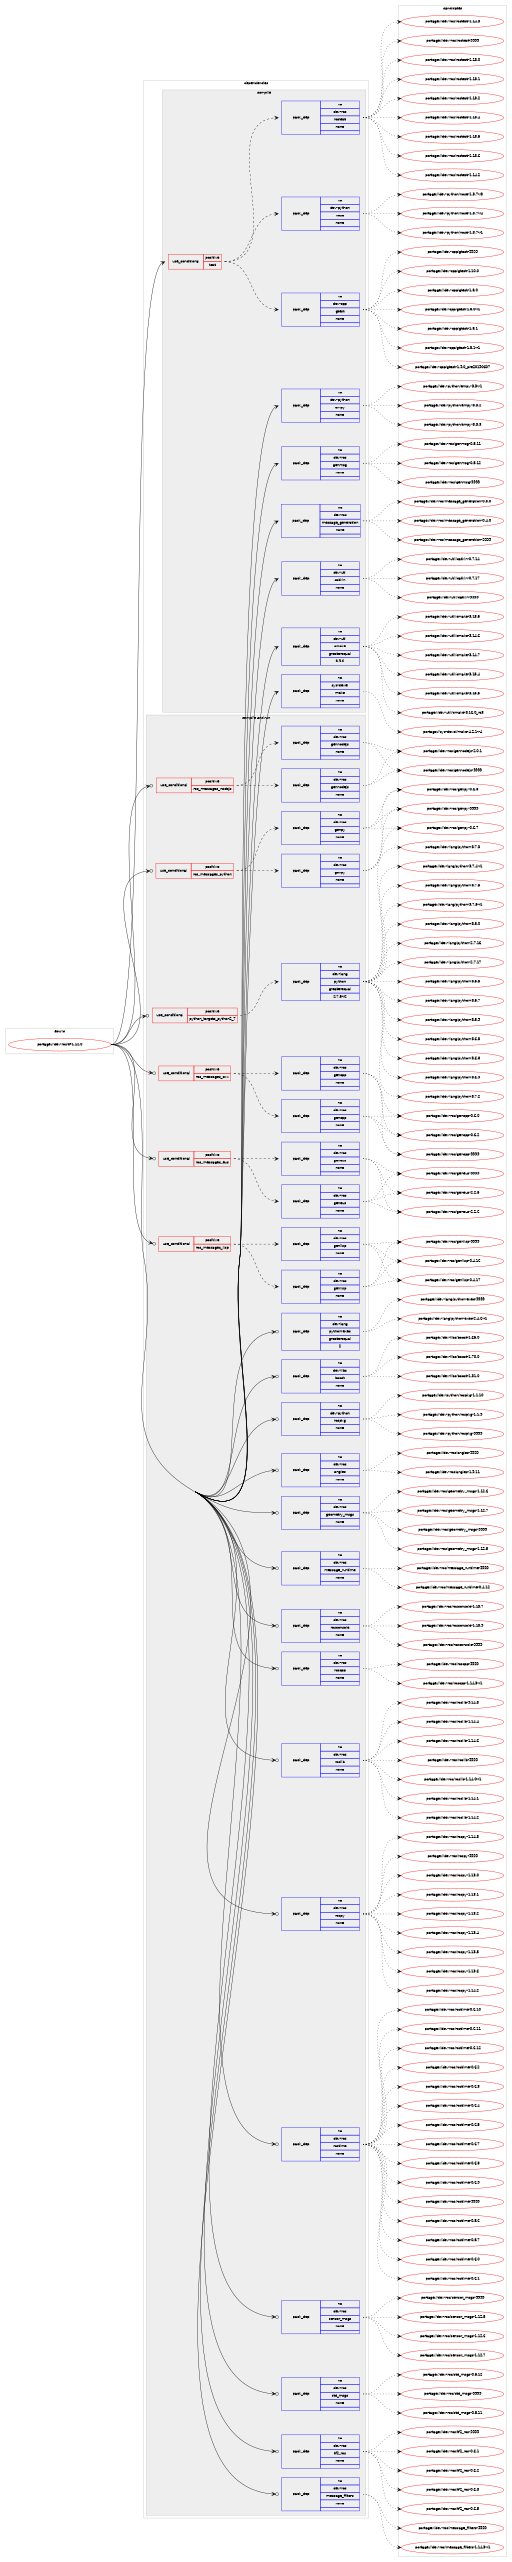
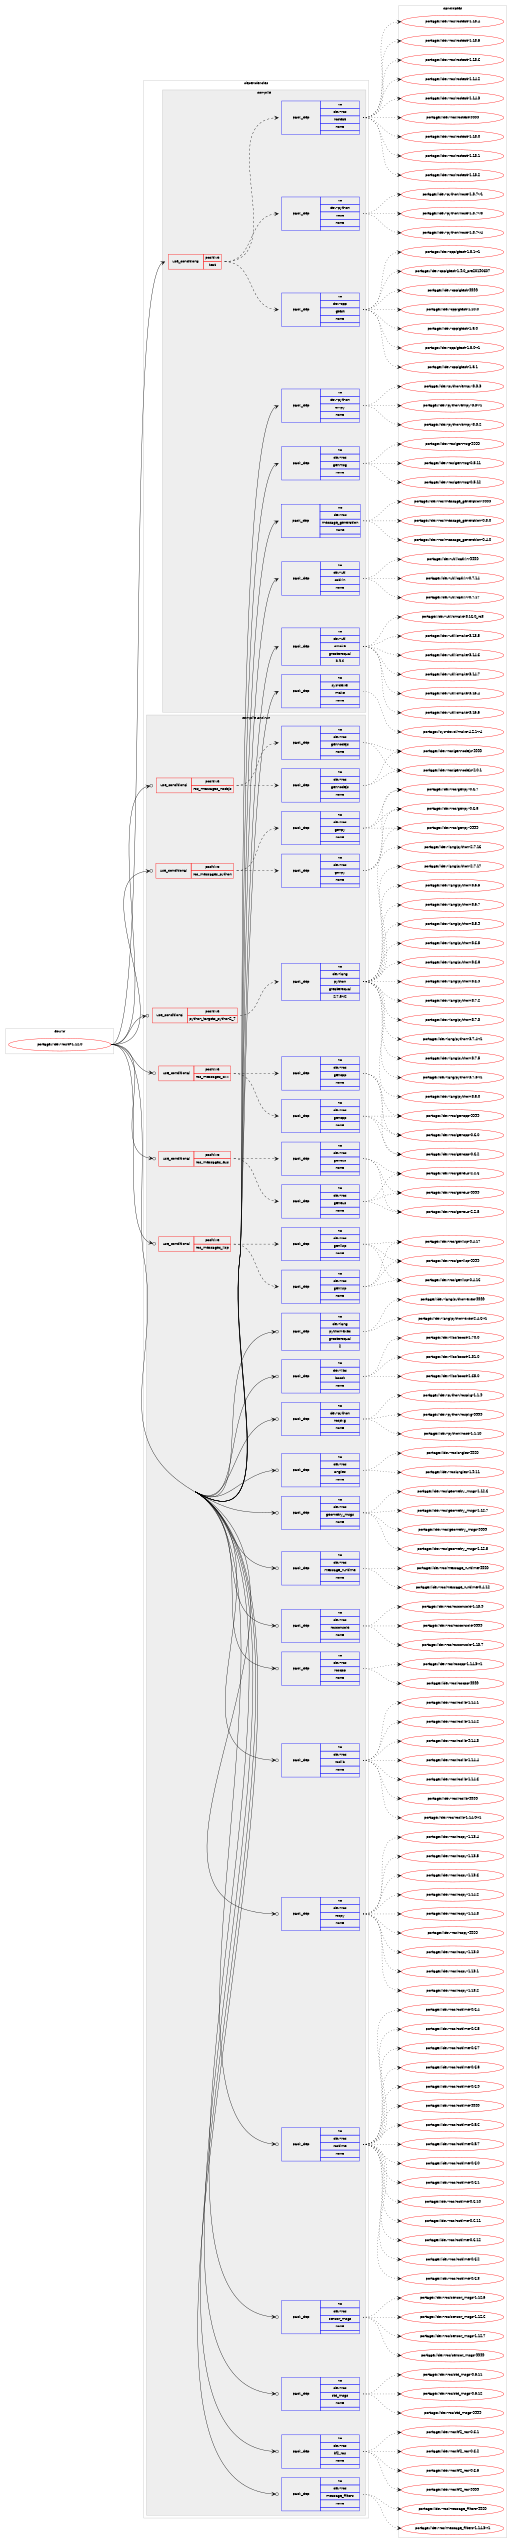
(453, 1396) -> (453, 1434)
(453, 2490) -> none
